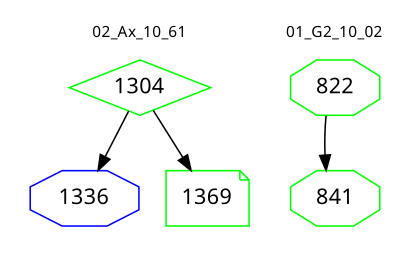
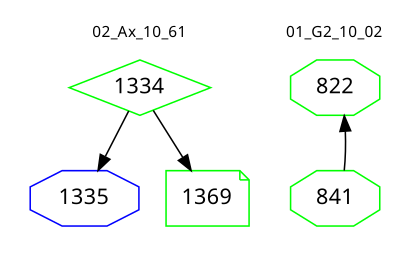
(140, 88) -> (140, 88)
(325, 135) -> (345, 151)
(85, 198) -> (85, 198)
